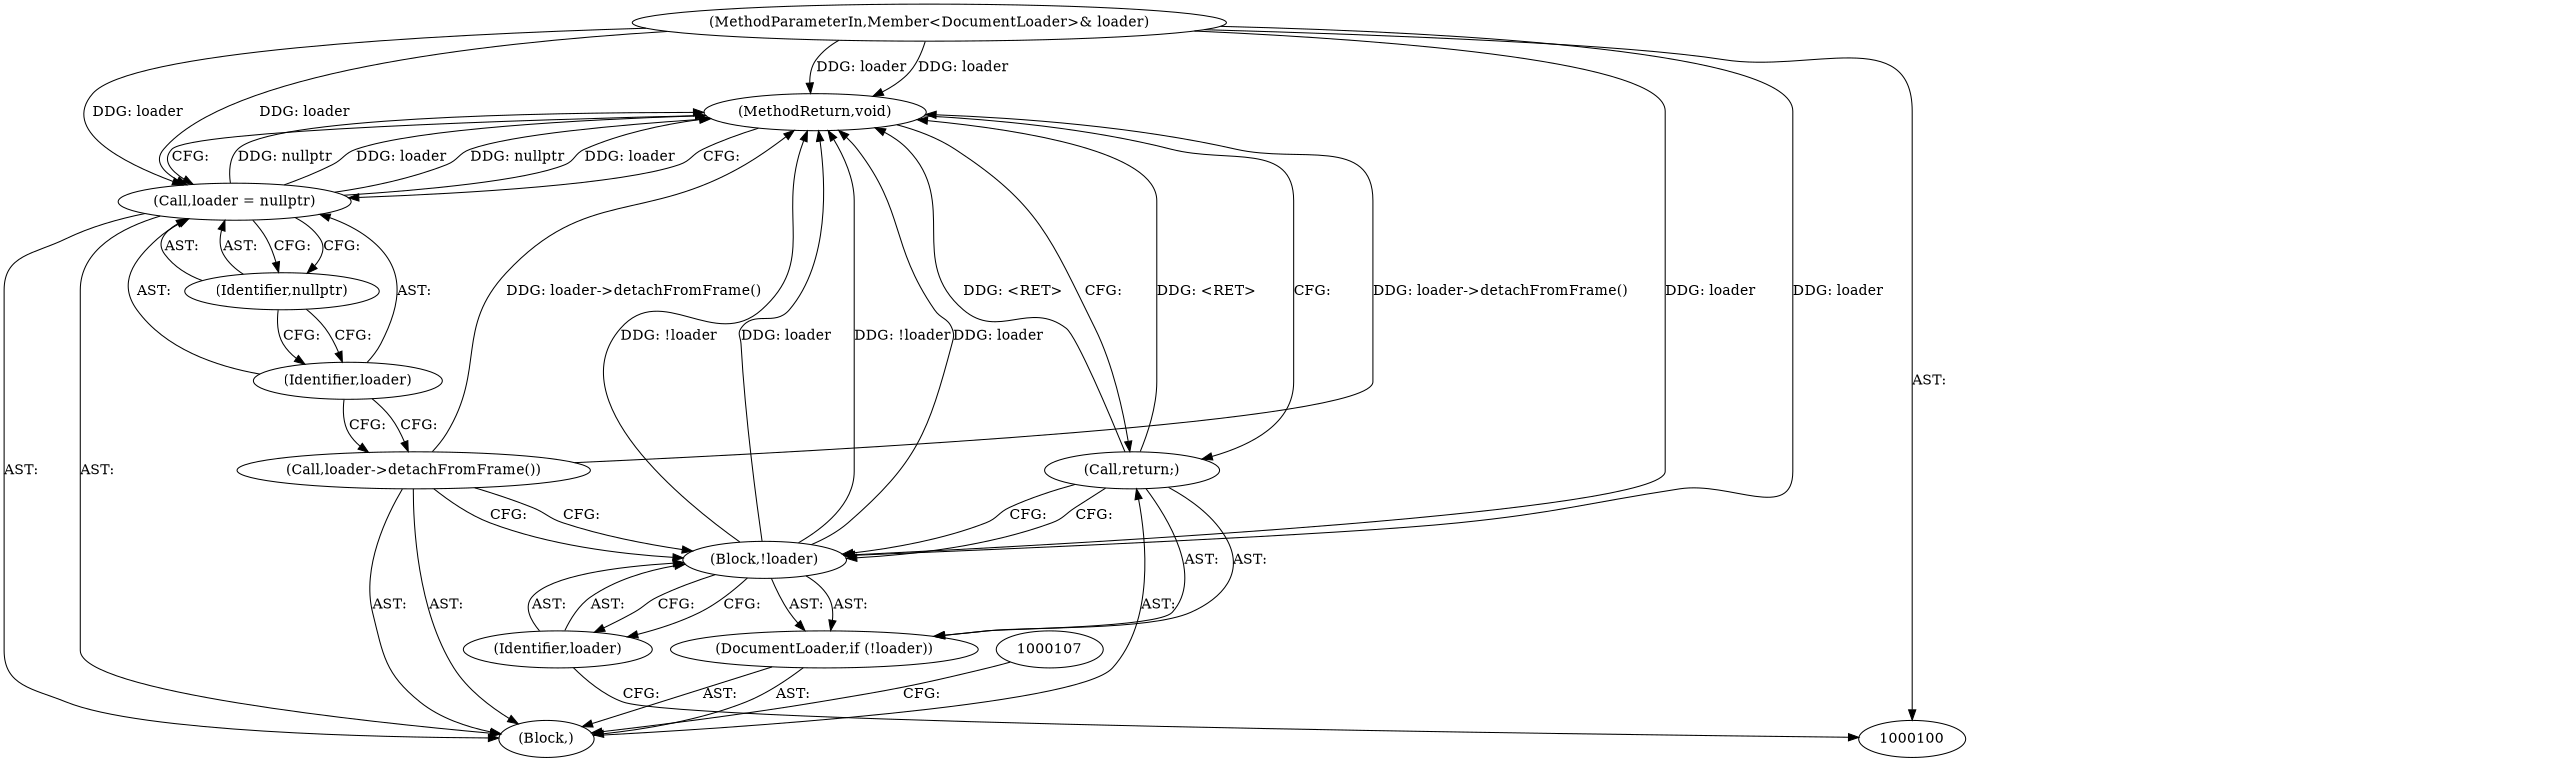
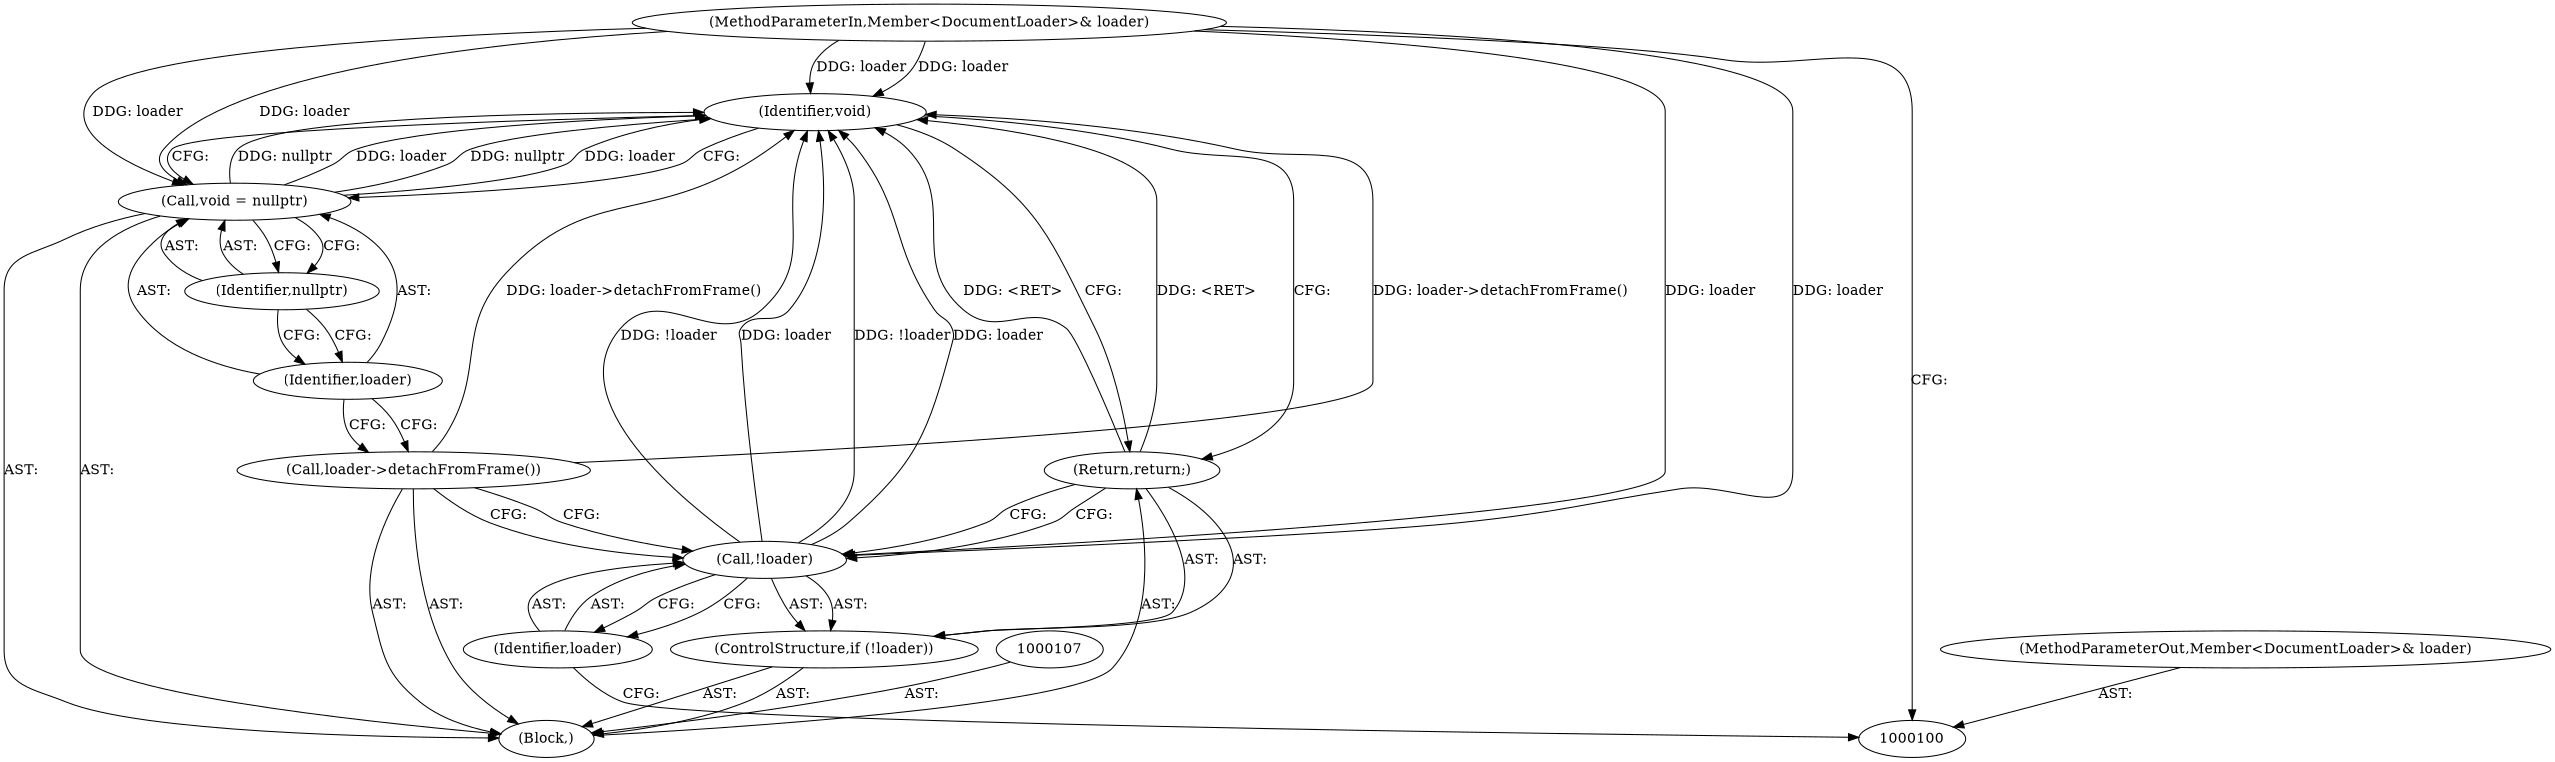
(815, 112) -> (815, 112)
(235, 202) -> (235, 202)
(1932, 381) -> (1932, 381)
(1132, 470) -> (1132, 470)
(765, 560) -> (765, 560)
(824, 649) -> (824, 649)
none -> (2246, 649)
(924, 694) -> (924, 694)
